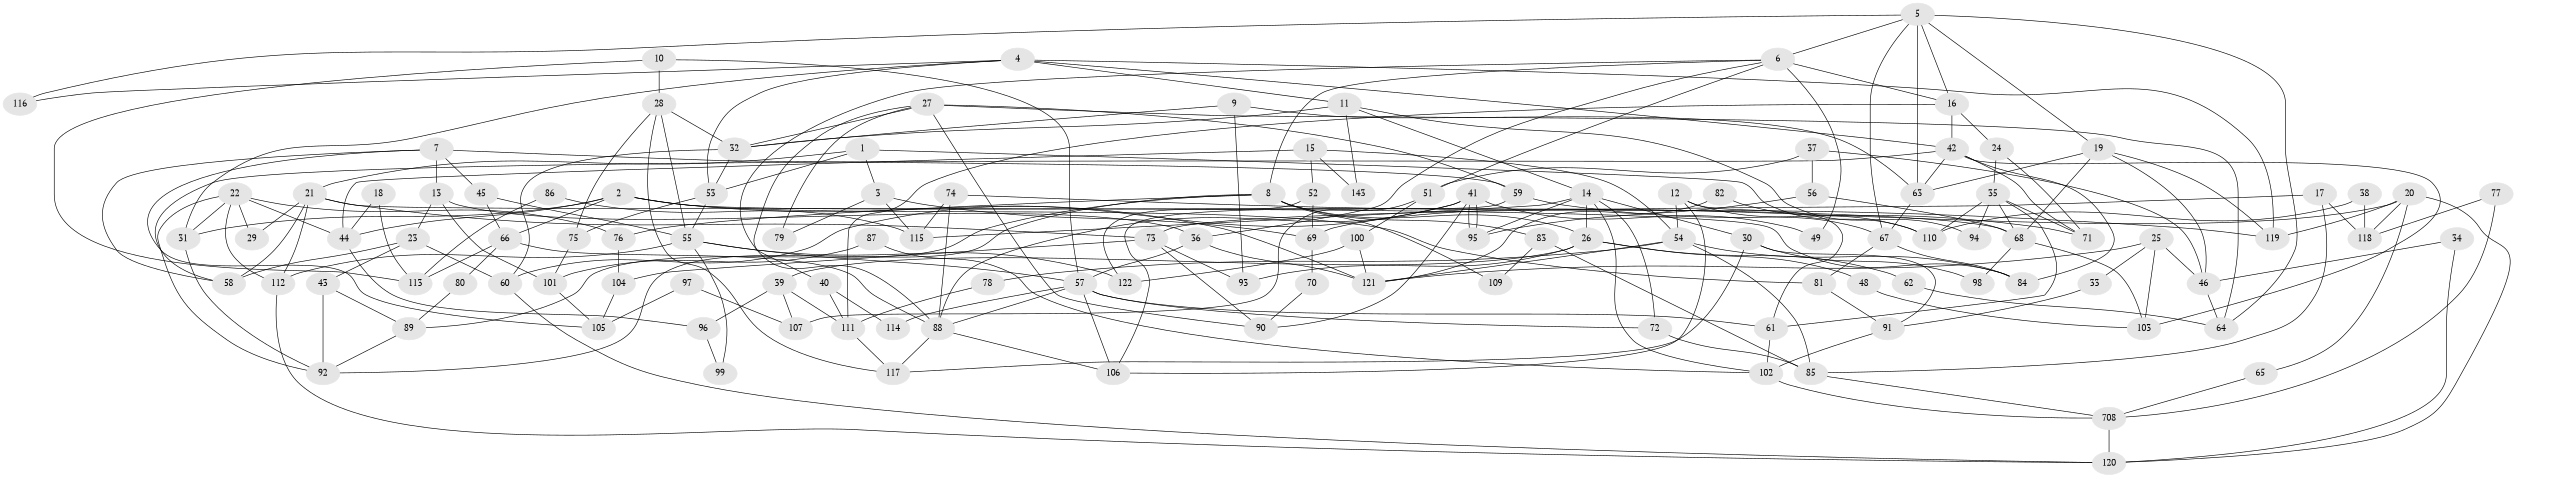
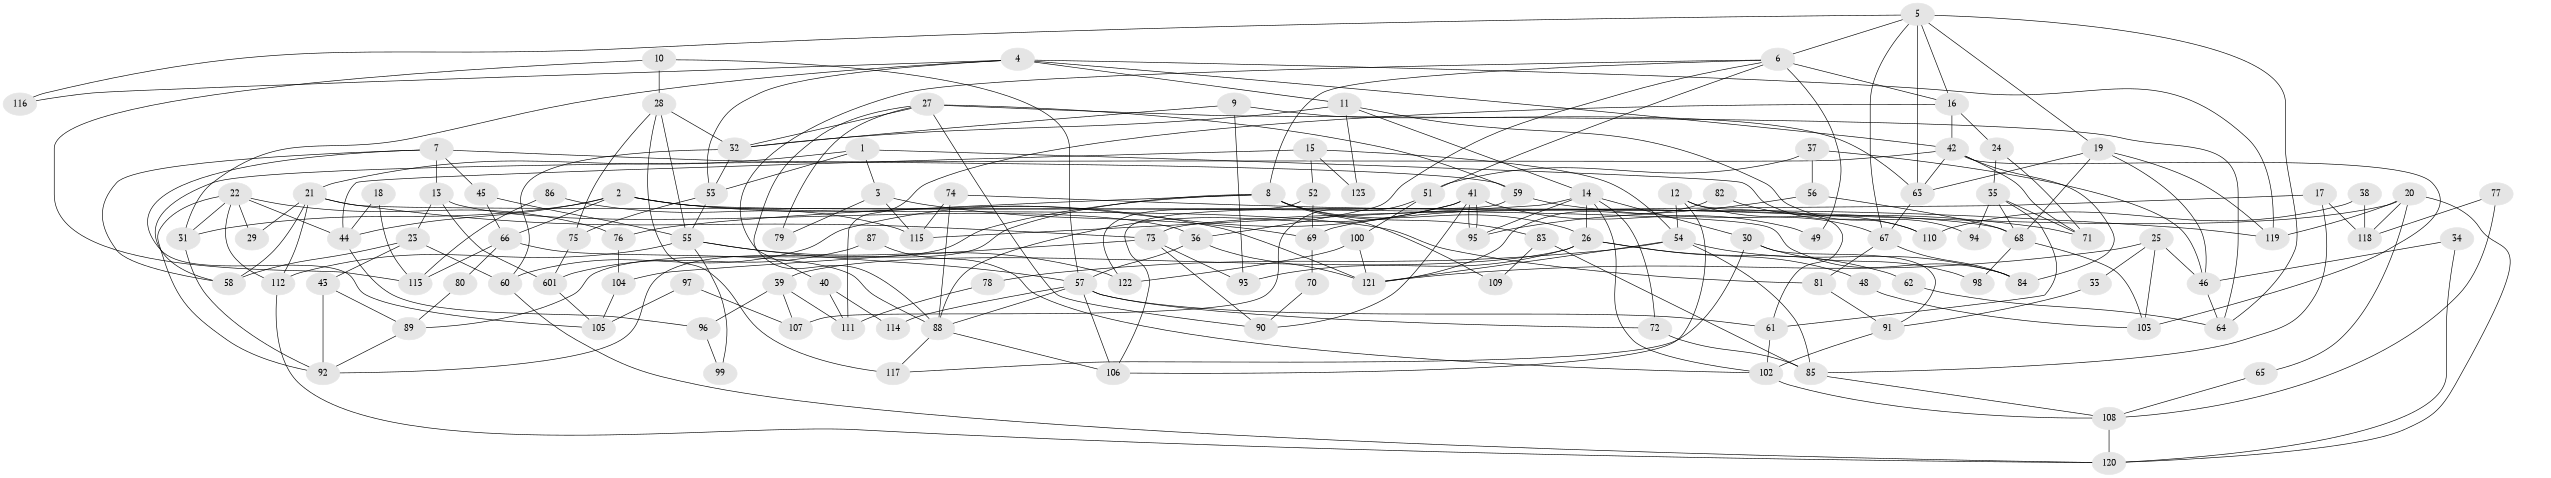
(1358, 194) -> (1358, 194)
(1967, 212) -> none
(550, 284) -> (550, 284)
(870, 351) -> none
(2109, 418) -> (2109, 418)
